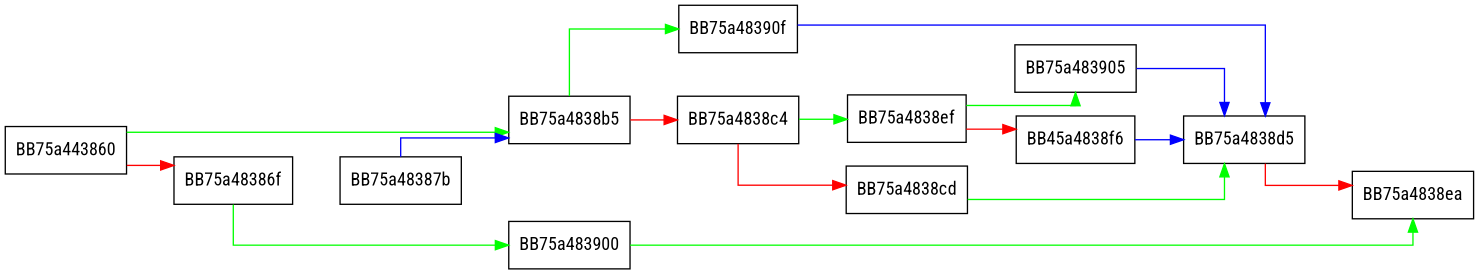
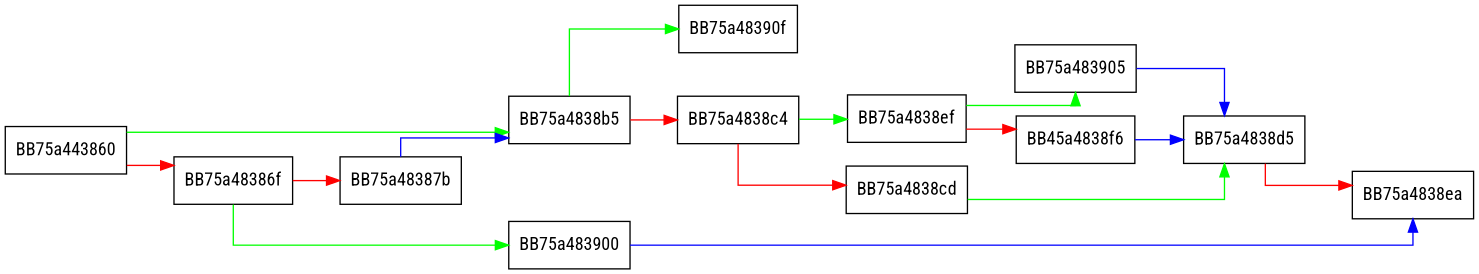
(1070, 25) -> none
none -> (310, 181)
(1028, 245) -> (1028, 245)
